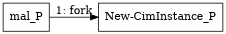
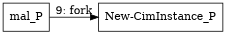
(74, 11) -> (74, 11)
